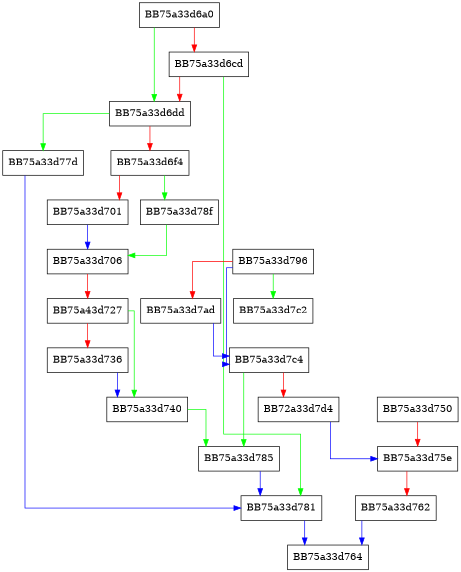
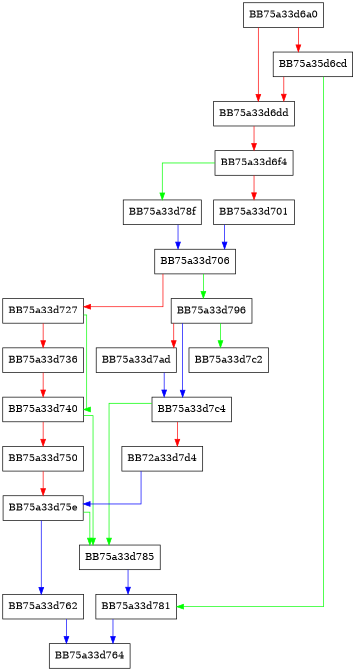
(154, 61) -> (258, 61)
(209, 64) -> (313, 64)
(43, 163) -> none
(166, 255) -> (178, 233)
none -> (203, 283)
(88, 311) -> (43, 311)
(117, 381) -> (43, 381)
none -> (43, 431)
(407, 480) -> (41, 554)
none -> (90, 522)
